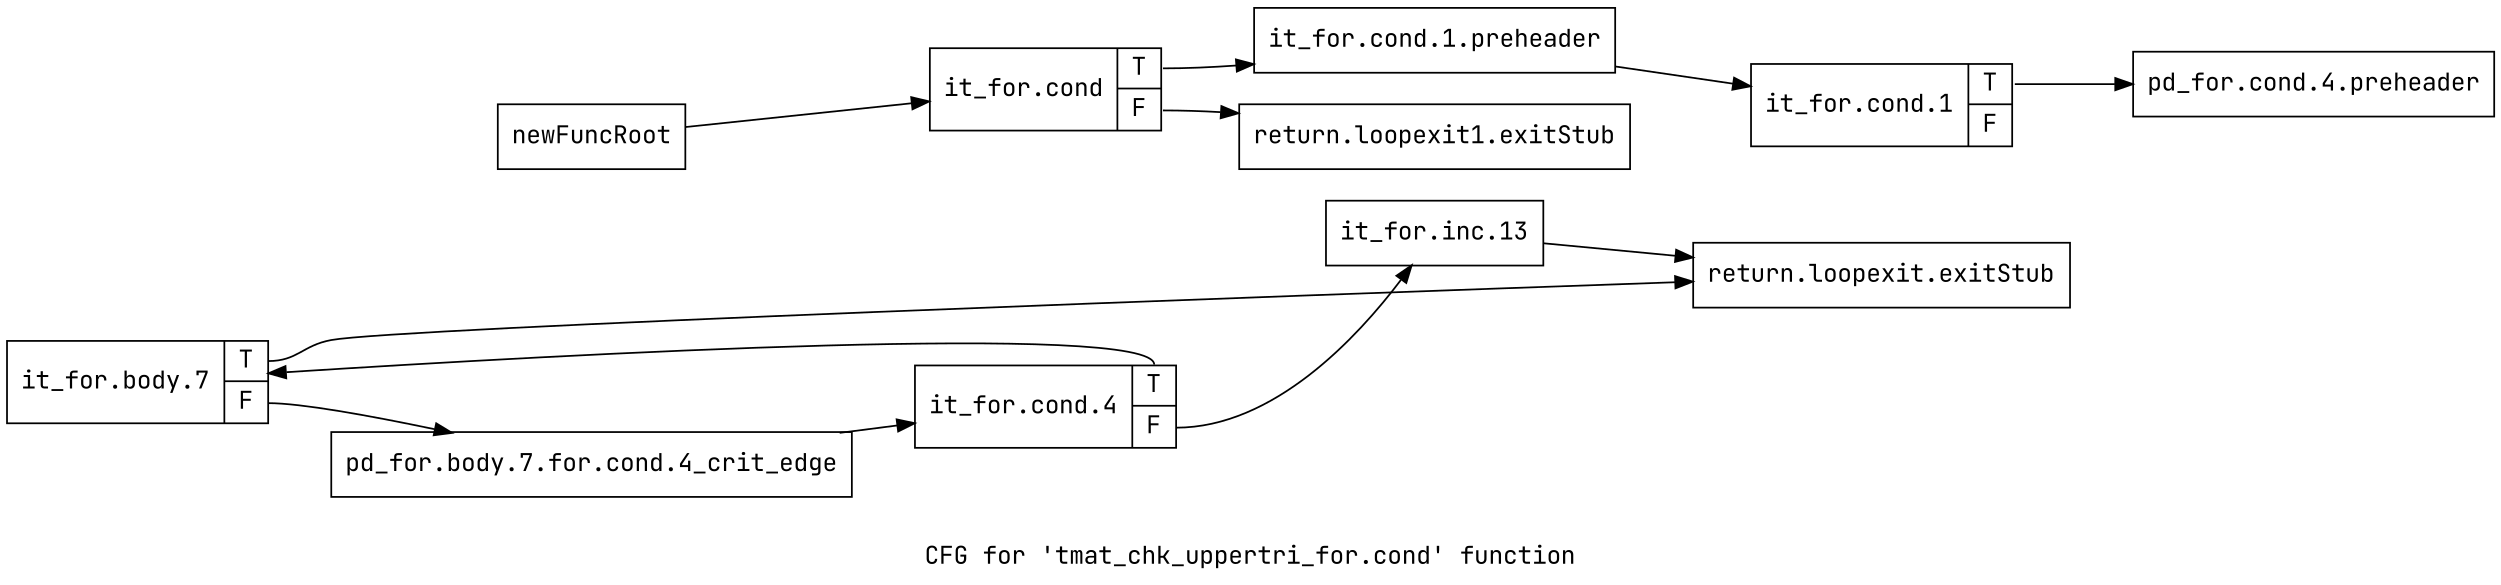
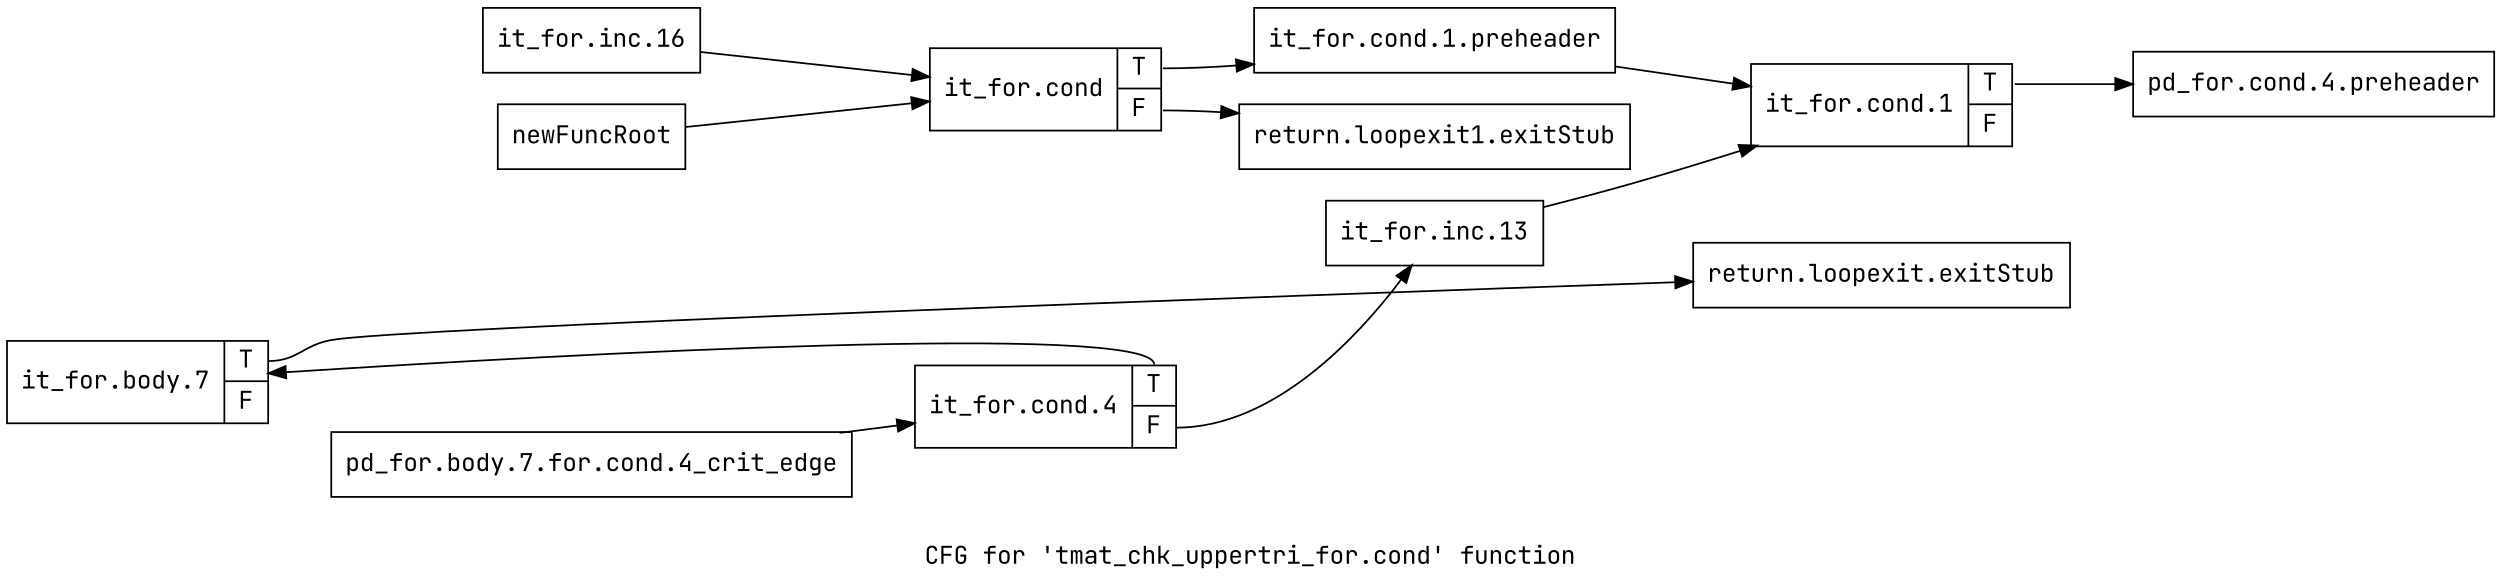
none -> (592, 40)
(1609, 250) -> (1642, 180)
(352, 413) -> none
